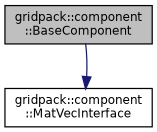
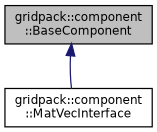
(87, 60) -> (70, 72)
